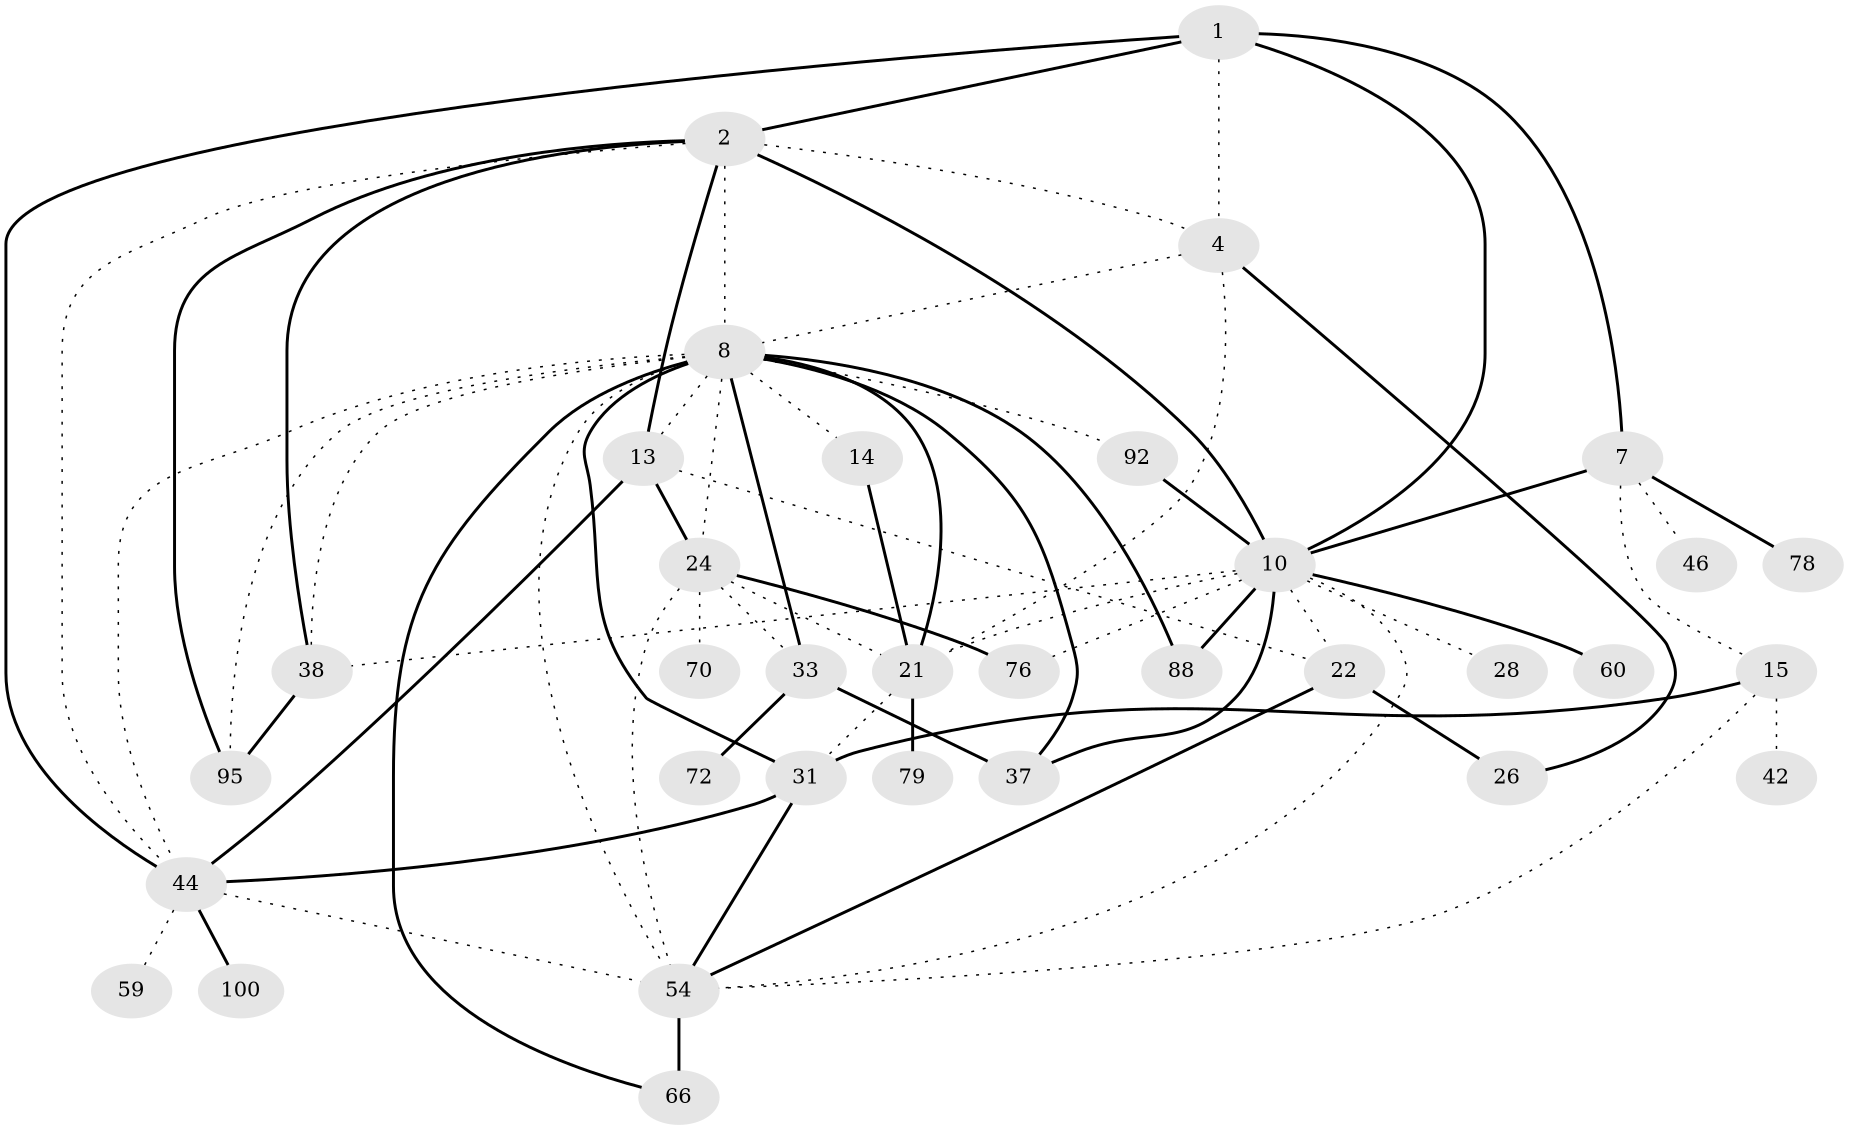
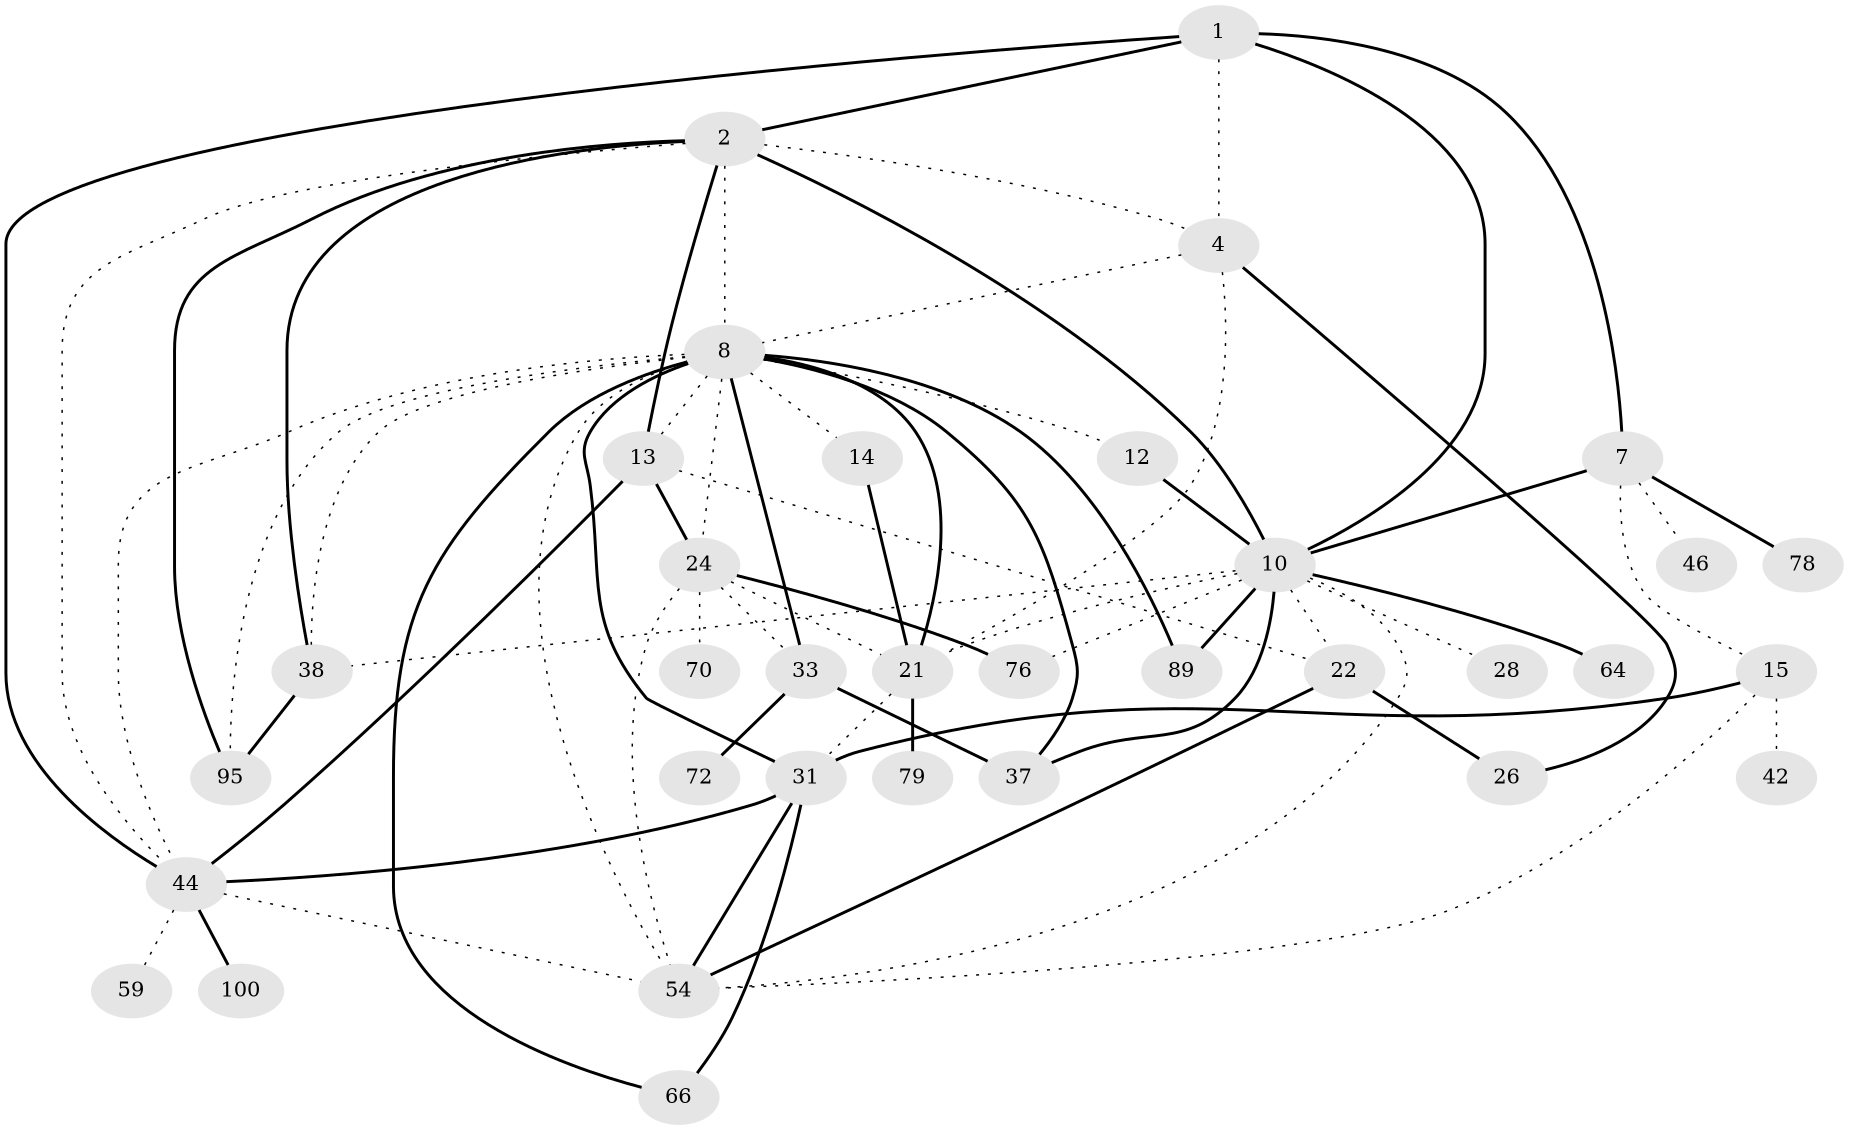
(1137, 459) -> (1137, 459)
(1182, 672) -> (1182, 672)
(1614, 672) -> (1614, 672)
(679, 1044) -> (764, 937)
